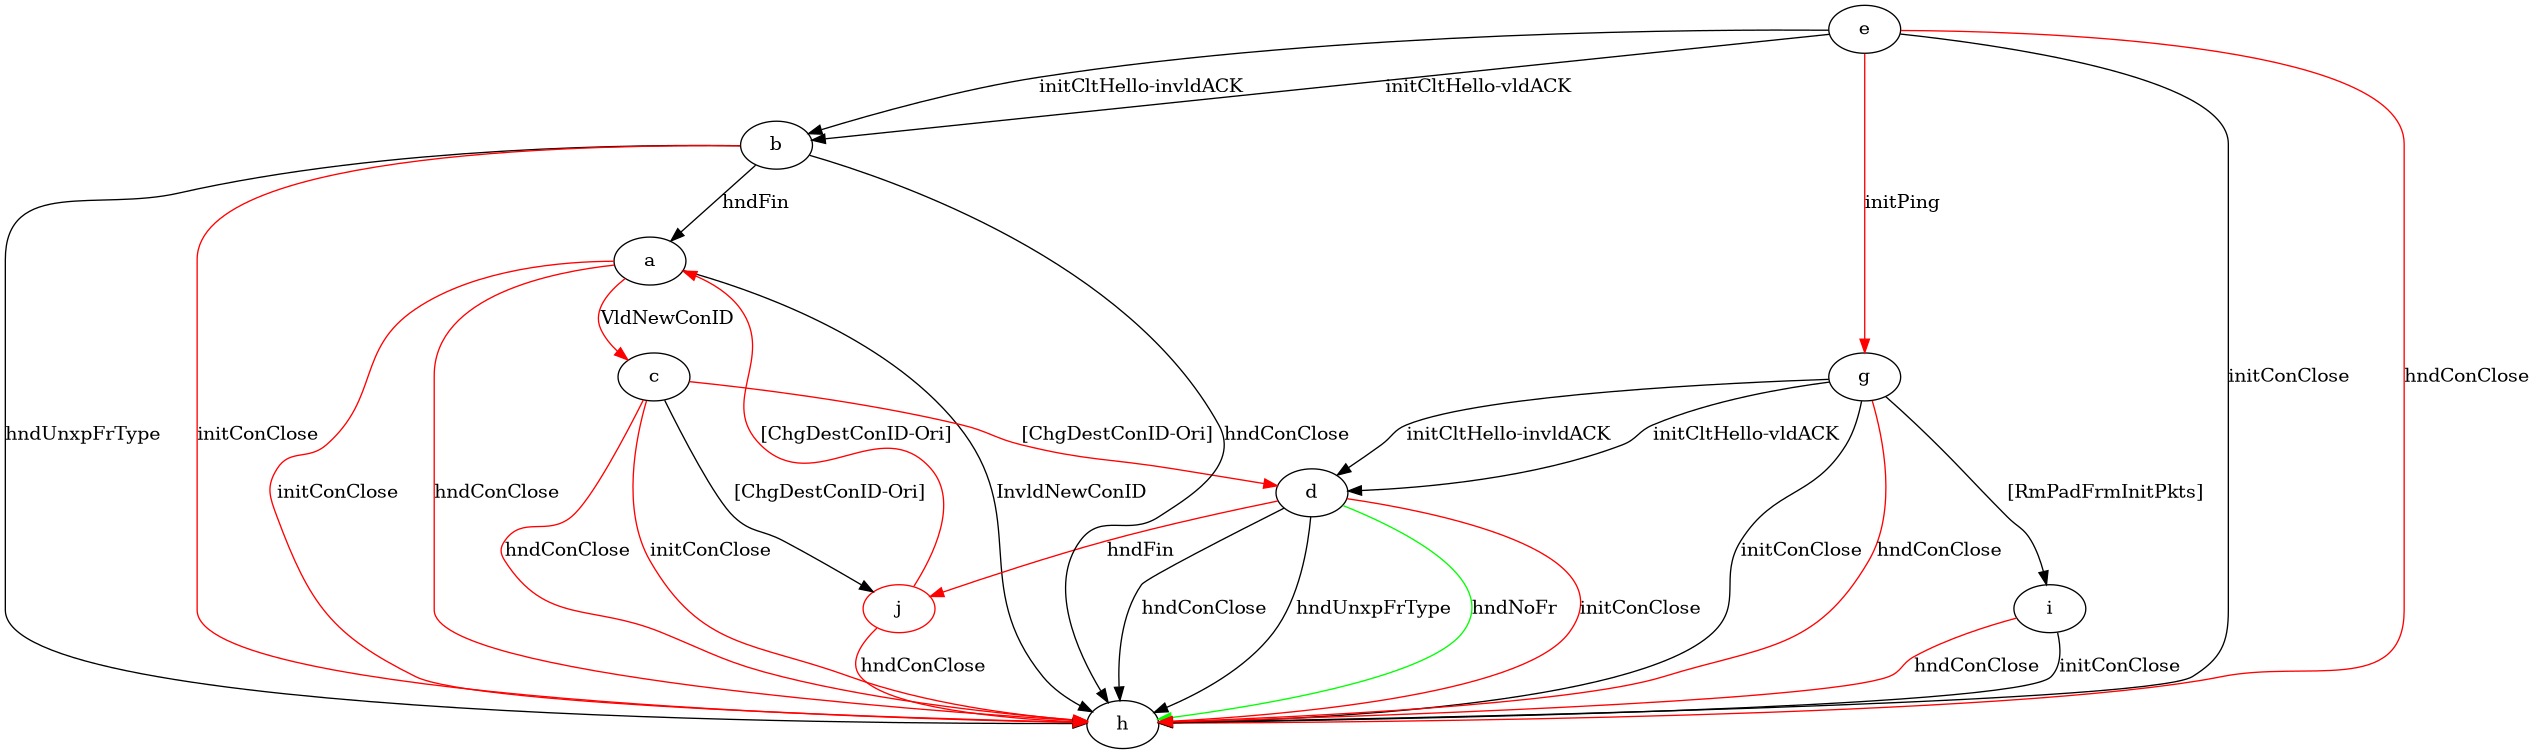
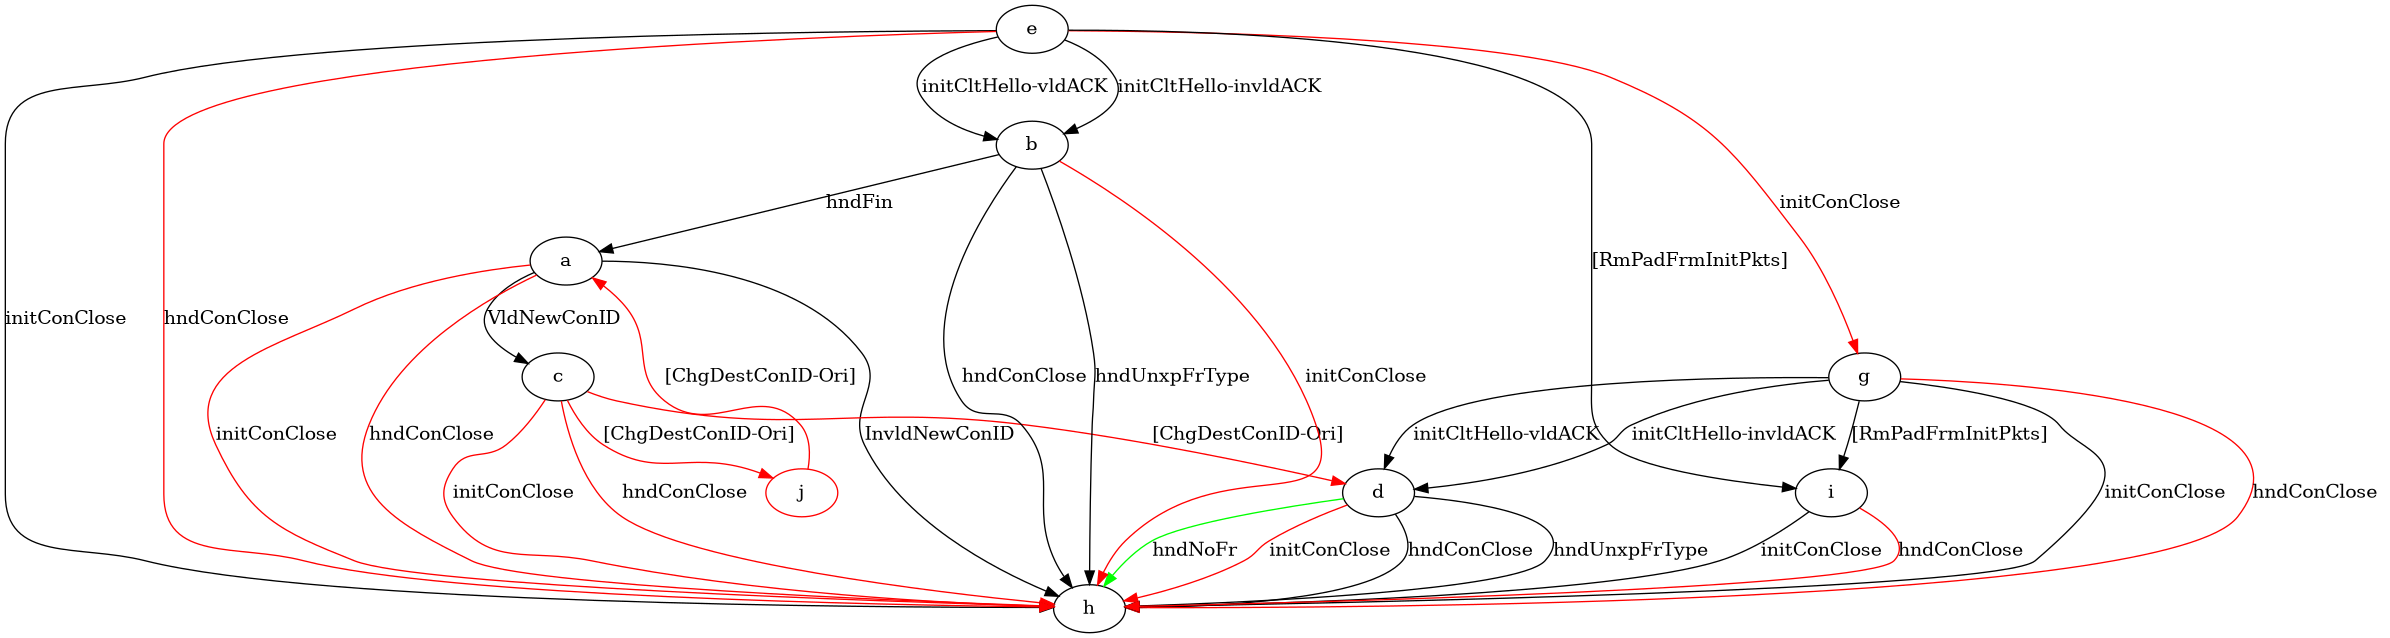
none -> (1576, 111)
(1905, 203) -> (1843, 203)
(599, 313) -> (486, 313)
(737, 520) -> (652, 462)
(1109, 540) -> none
(936, 707) -> none
